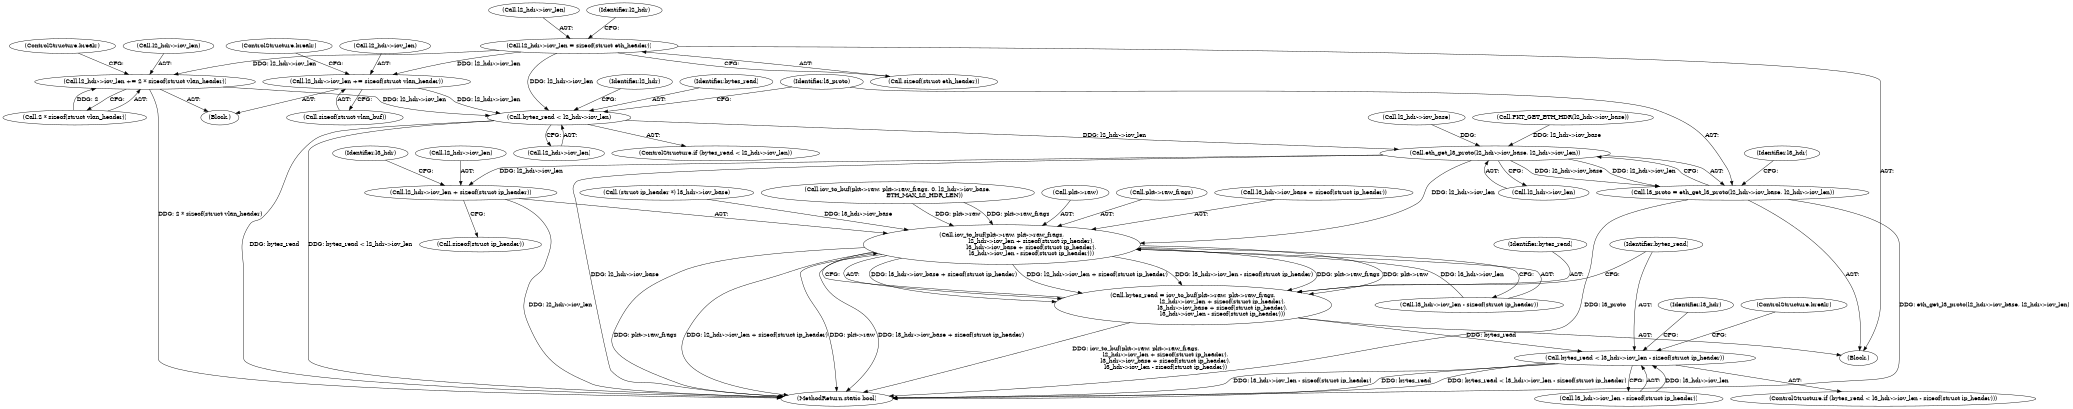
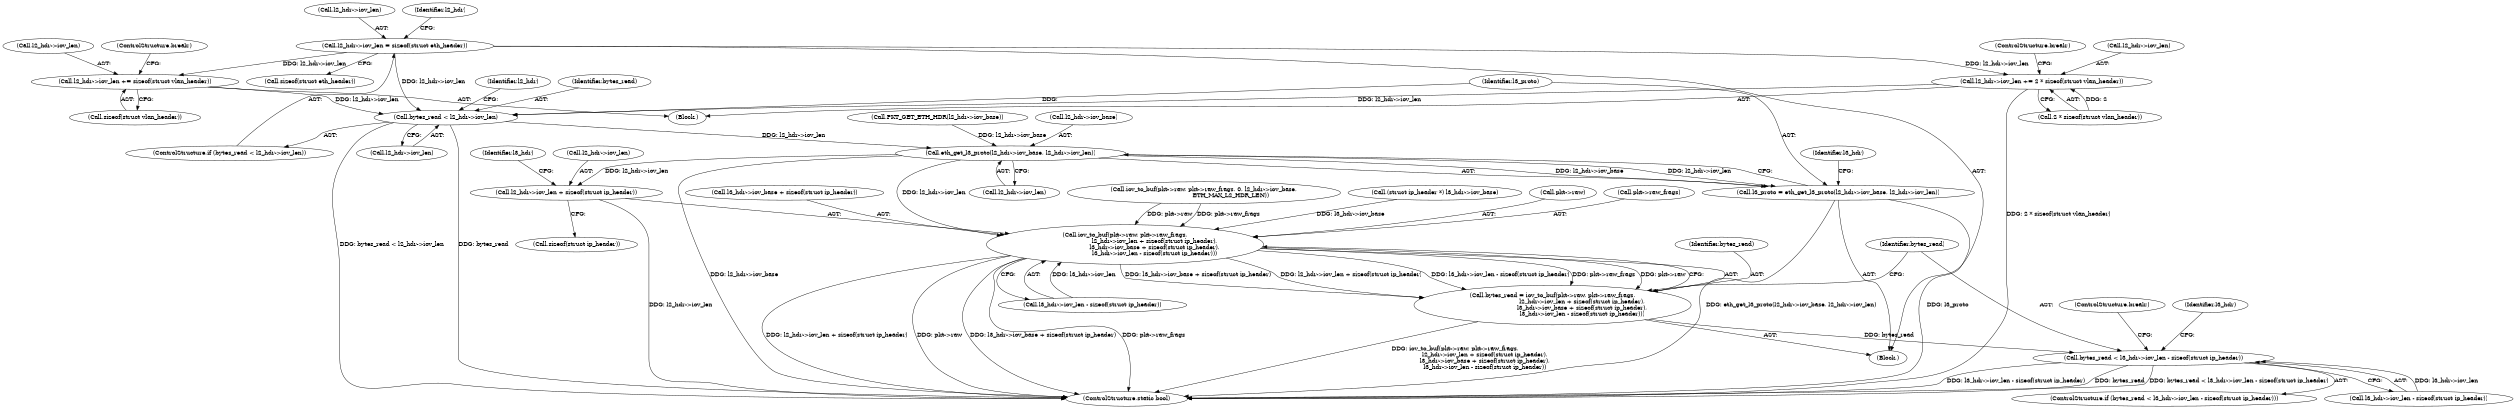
(768, 64) -> (304, 99)
(725, 100) -> (1051, 100)
(345, 118) -> (135, 118)
(1469, 135) -> (1067, 135)
(837, 399) -> (1127, 399)
